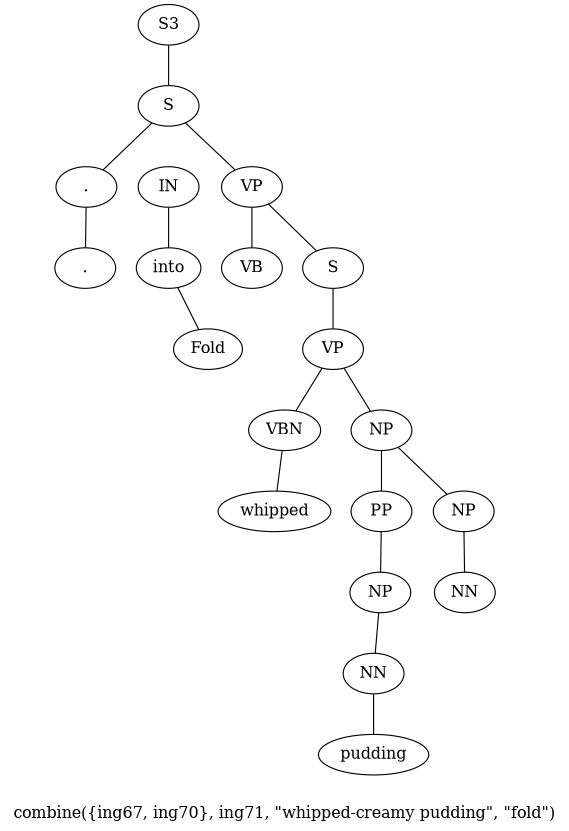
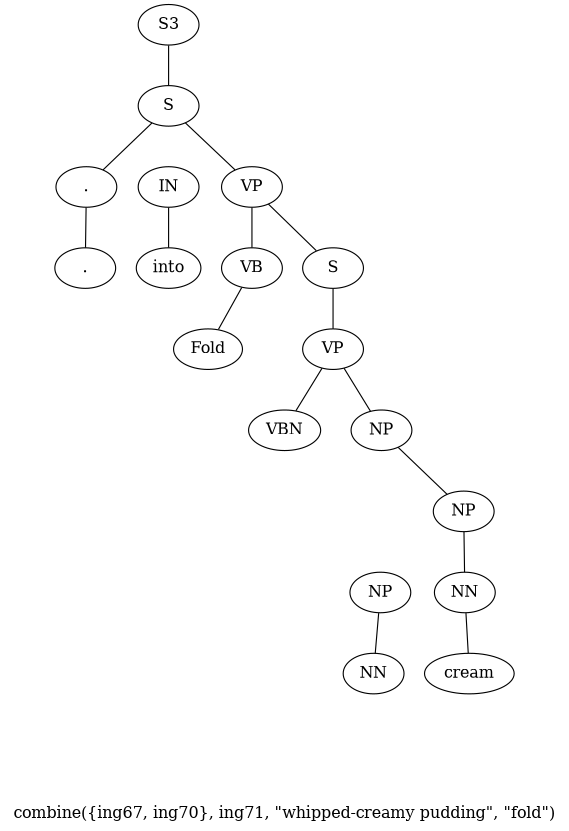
(188, 309) -> (230, 308)
(274, 511) -> none
(381, 511) -> none
none -> (469, 674)
(374, 755) -> none
